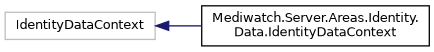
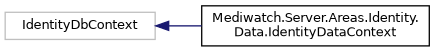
(80, 26) -> (80, 26)
